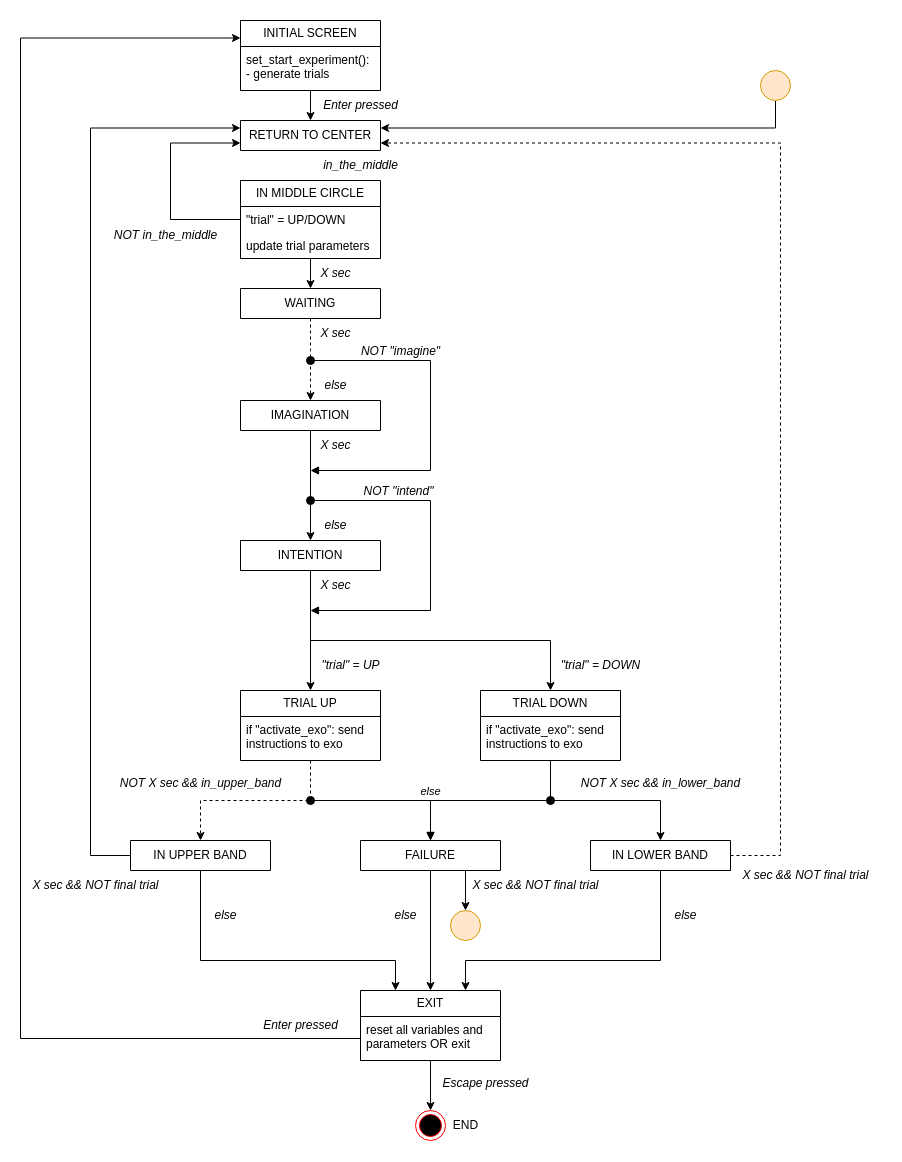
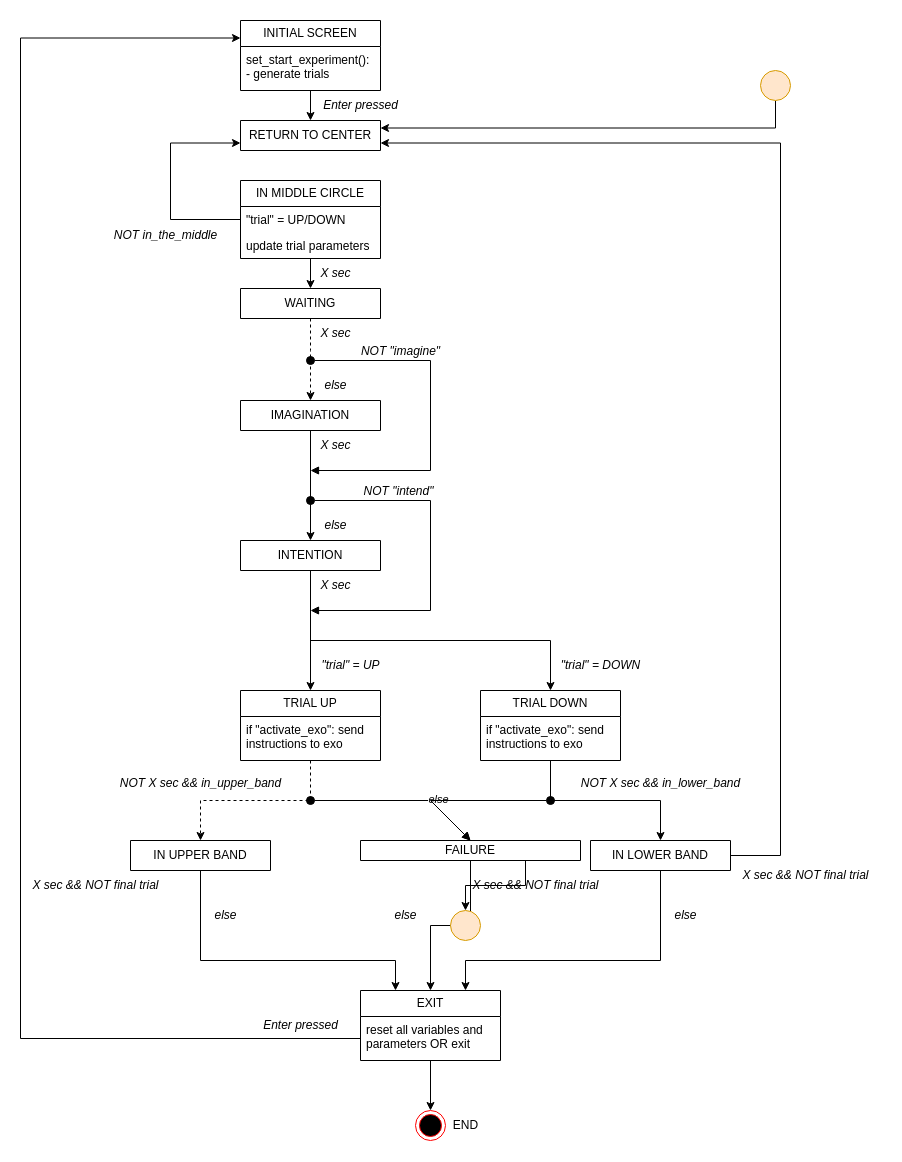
(361, 166) -> none
(781, 328) -> (781, 328)
(91, 439) -> none
(431, 856) -> (471, 851)
(486, 1084) -> none
